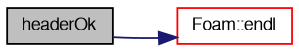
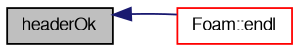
(136, 38) -> (154, 14)
